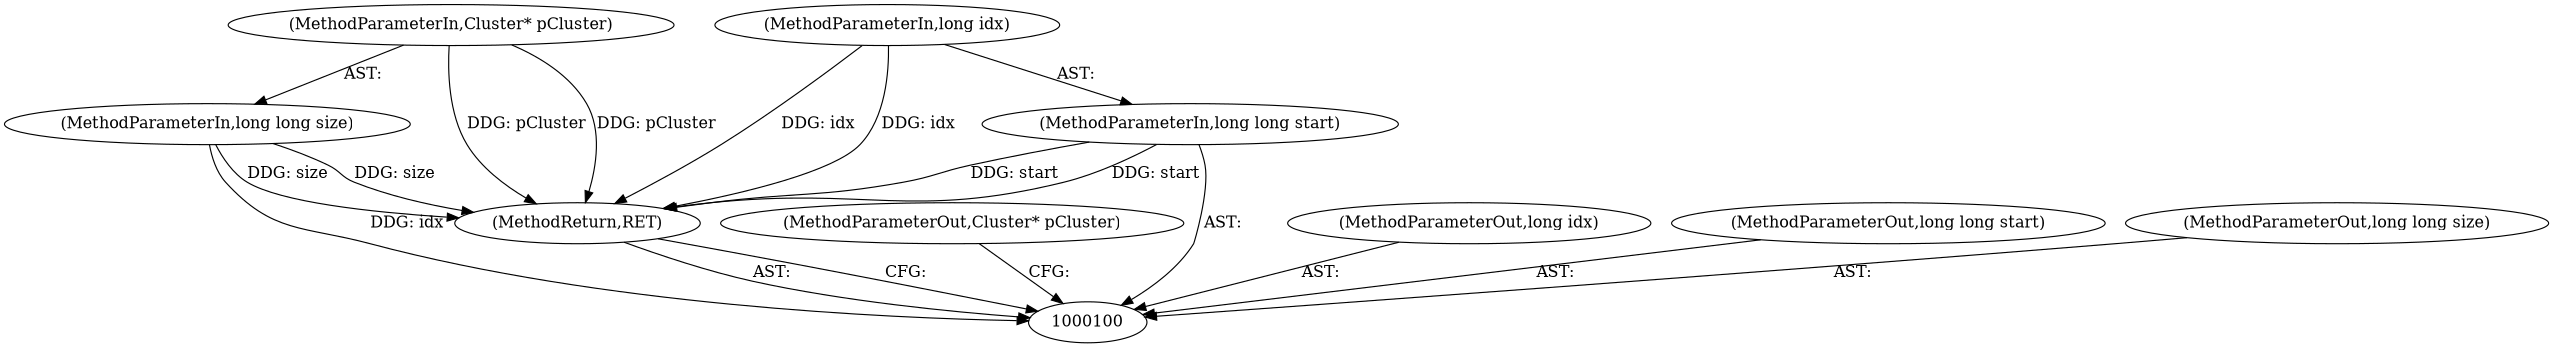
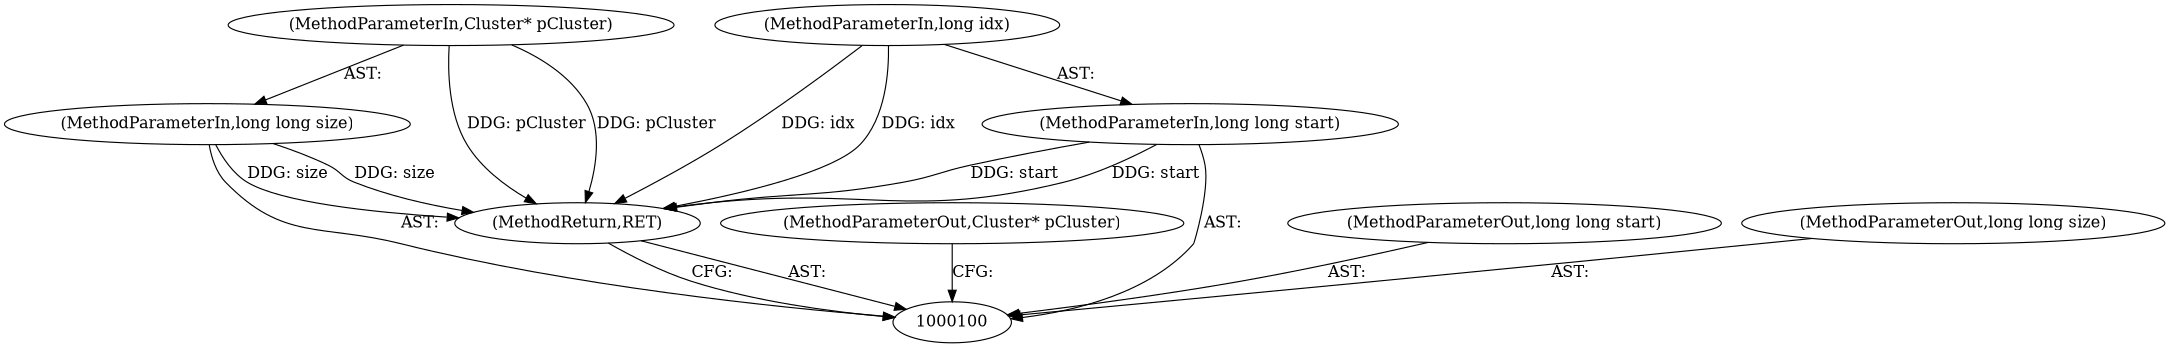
(407, 223) -> (423, 223)
(1469, 223) -> none
